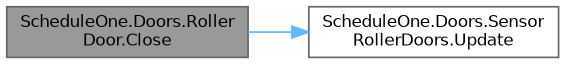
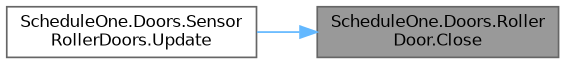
(270, 32) -> (278, 32)
